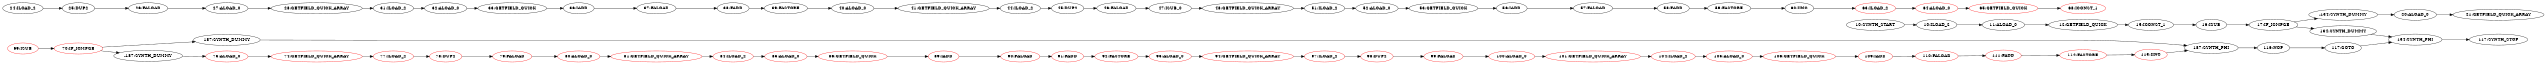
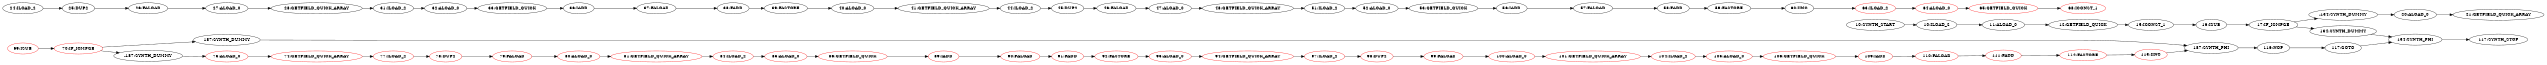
(1170, 8) -> (1170, 8)
